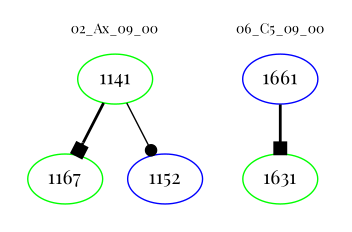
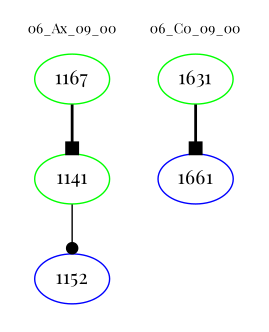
(115, 30) -> (72, 30)
(280, 30) -> (196, 30)
(280, 122) -> (196, 122)
(93, 123) -> (72, 122)
